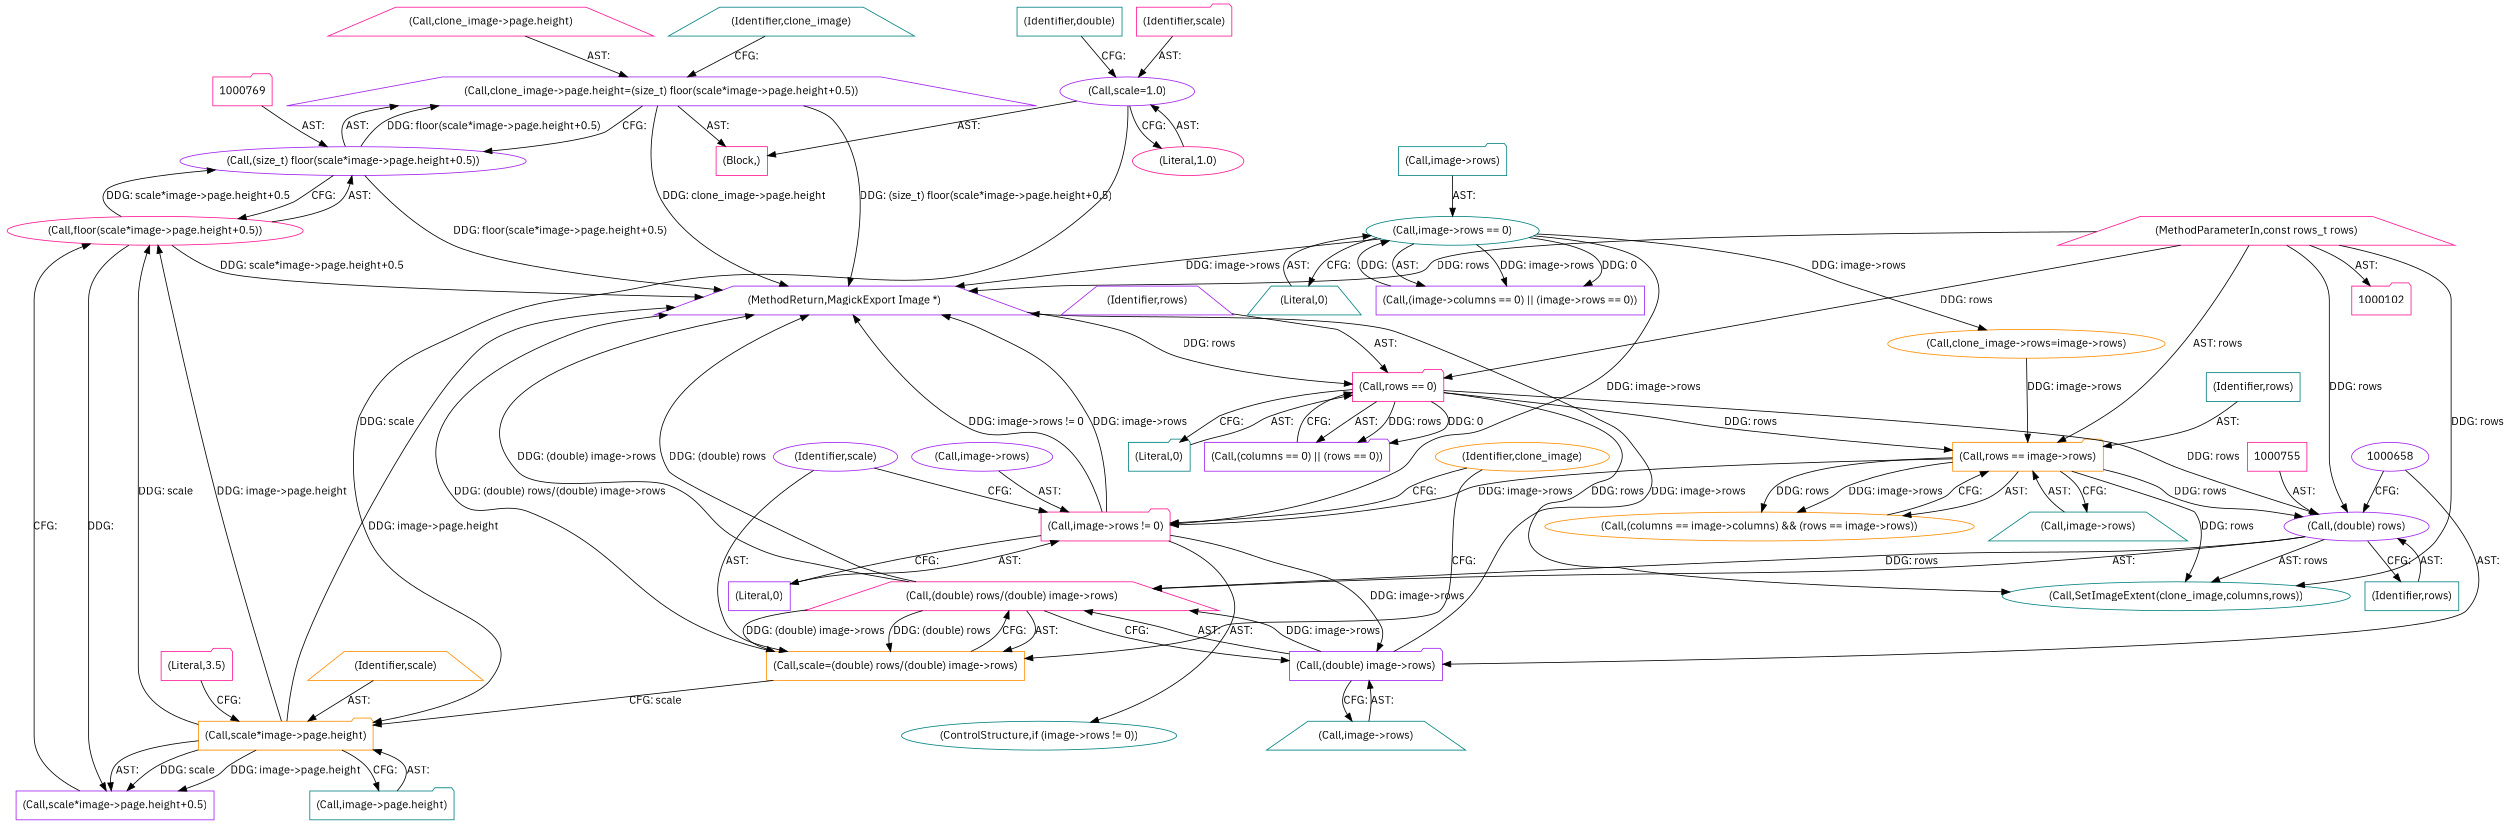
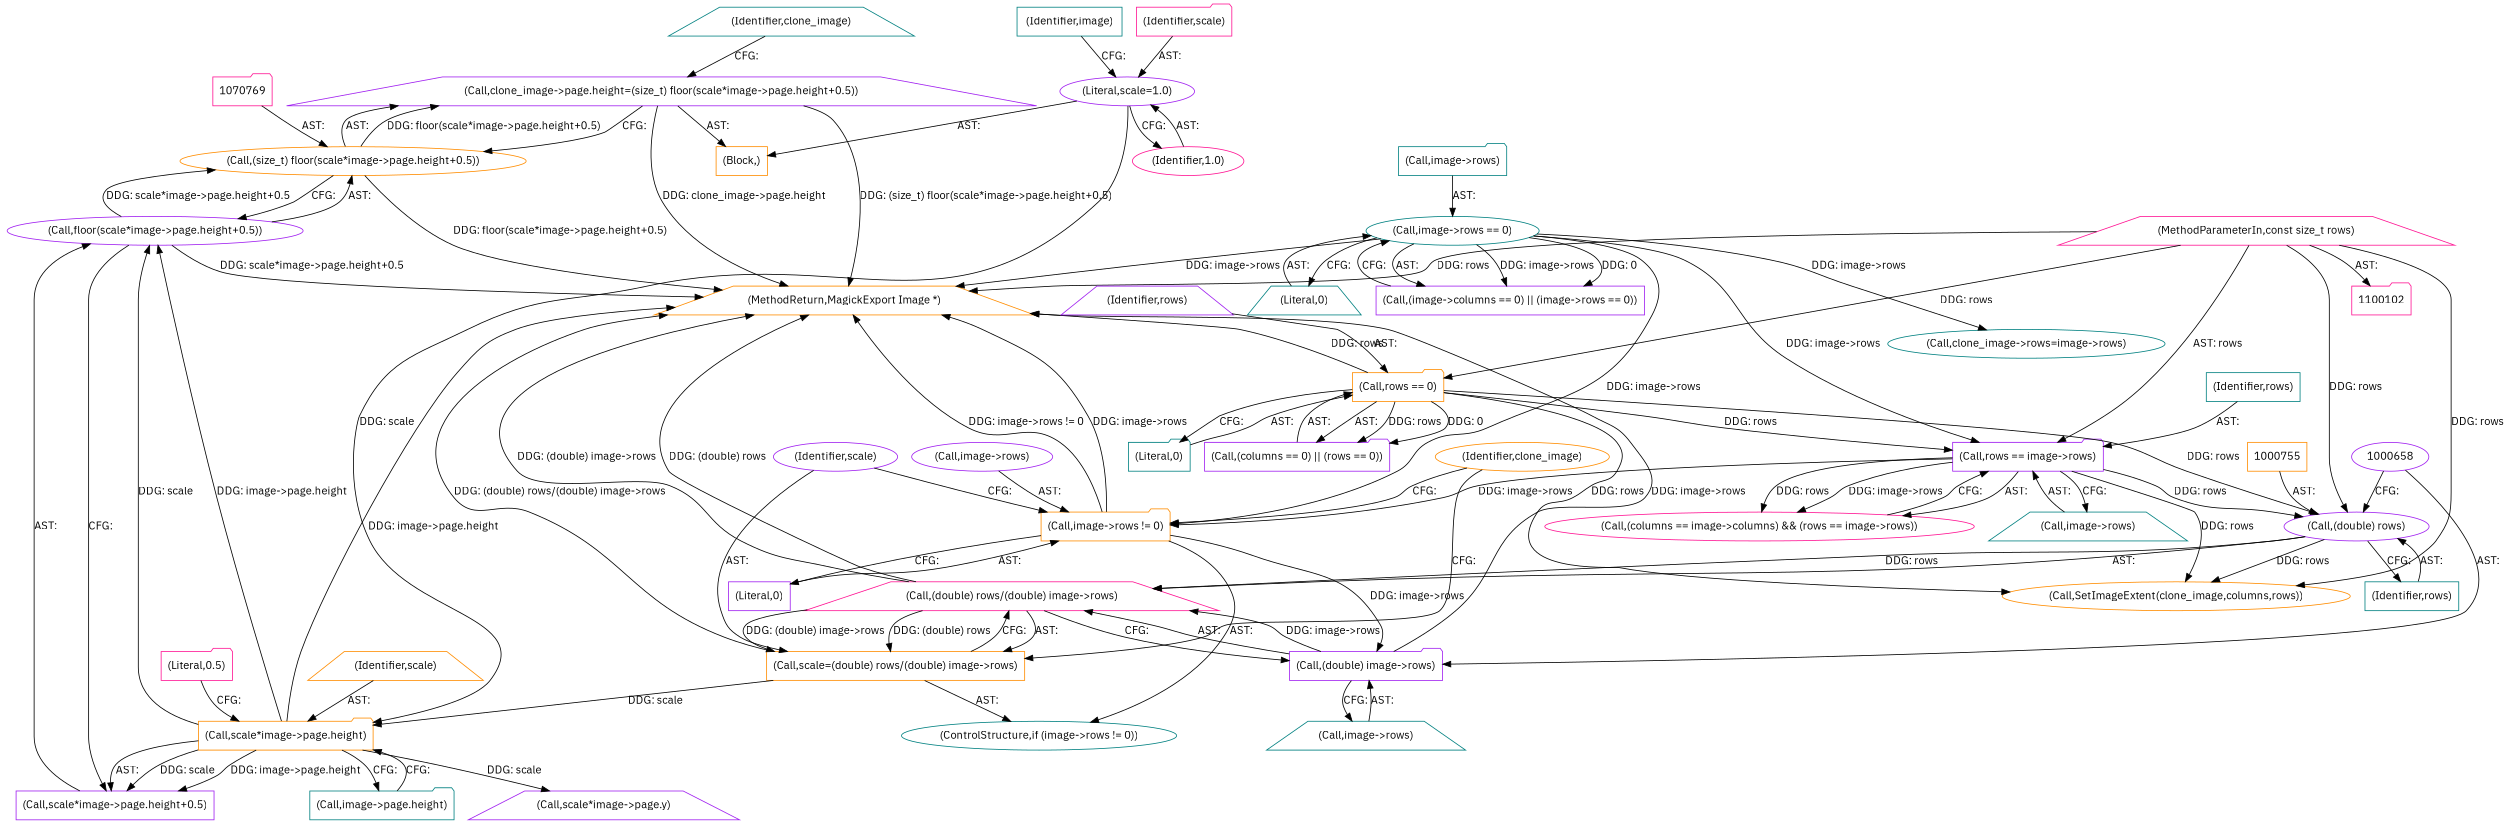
(491, 22) -> none
(1070, 22) -> (1070, 22)
(242, 91) -> (242, 91)
(1127, 91) -> (1127, 91)
(353, 161) -> (353, 161)
(742, 161) -> (742, 161)
(1188, 161) -> (1188, 161)
(155, 231) -> (155, 231)
(2256, 231) -> (2256, 231)
(1376, 266) -> (1376, 266)
(844, 301) -> (844, 301)
(2381, 301) -> (2381, 301)
(2026, 344) -> (2026, 344)
(1183, 358) -> (1207, 326)
(1398, 387) -> (1398, 387)
(2027, 396) -> (1744, 317)
(1320, 422) -> (1320, 422)
(2028, 457) -> (2028, 457)
(2277, 457) -> (2277, 457)
(47, 527) -> (47, 527)
(102, 527) -> (102, 527)
(1106, 527) -> (1106, 527)
(1760, 527) -> (1760, 527)
(2303, 561) -> (2303, 561)
(2176, 596) -> (2176, 596)
(197, 666) -> (197, 666)
none -> (964, 699)
(656, 701) -> (656, 701)
(420, 771) -> (420, 771)
none -> (604, 805)
